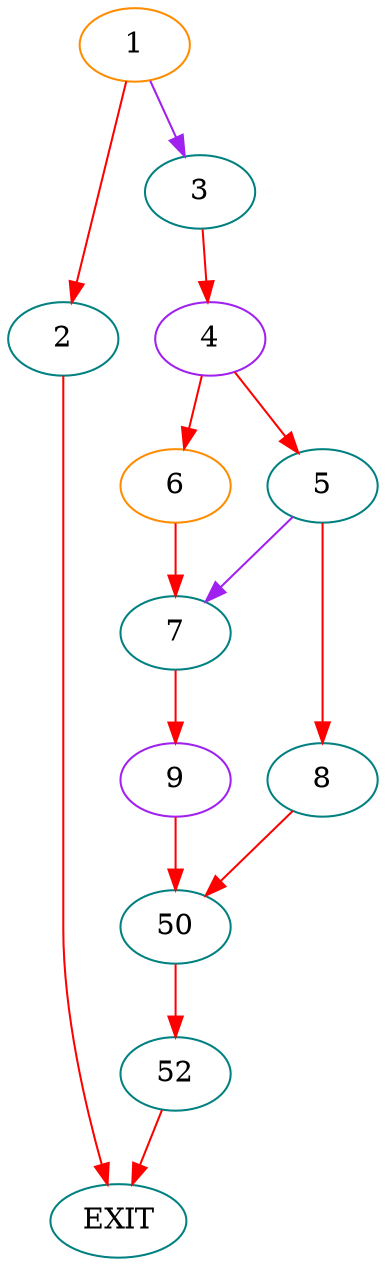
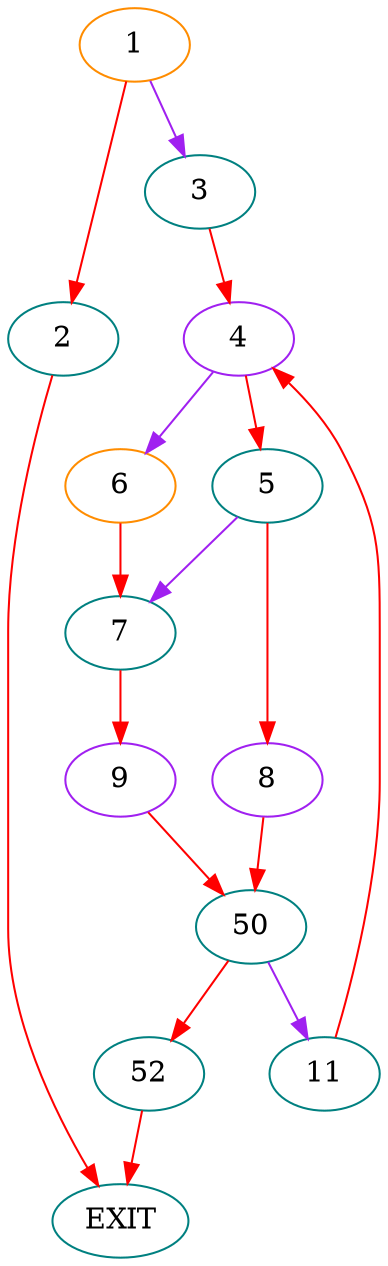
(195, 402) -> (186, 404)
(323, 780) -> (267, 780)
none -> (325, 1074)
